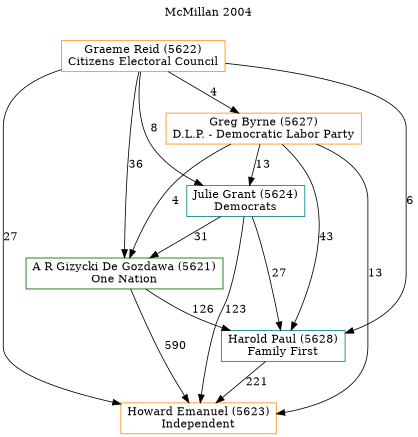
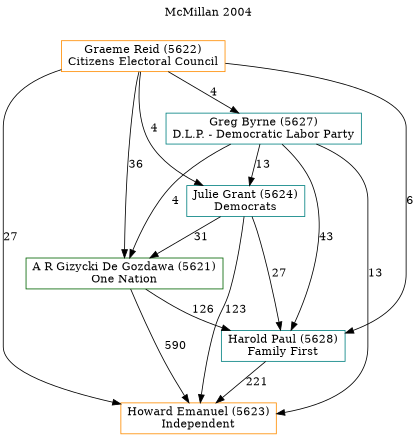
(155, 129) -> (155, 129)
(264, 129) -> (264, 129)
